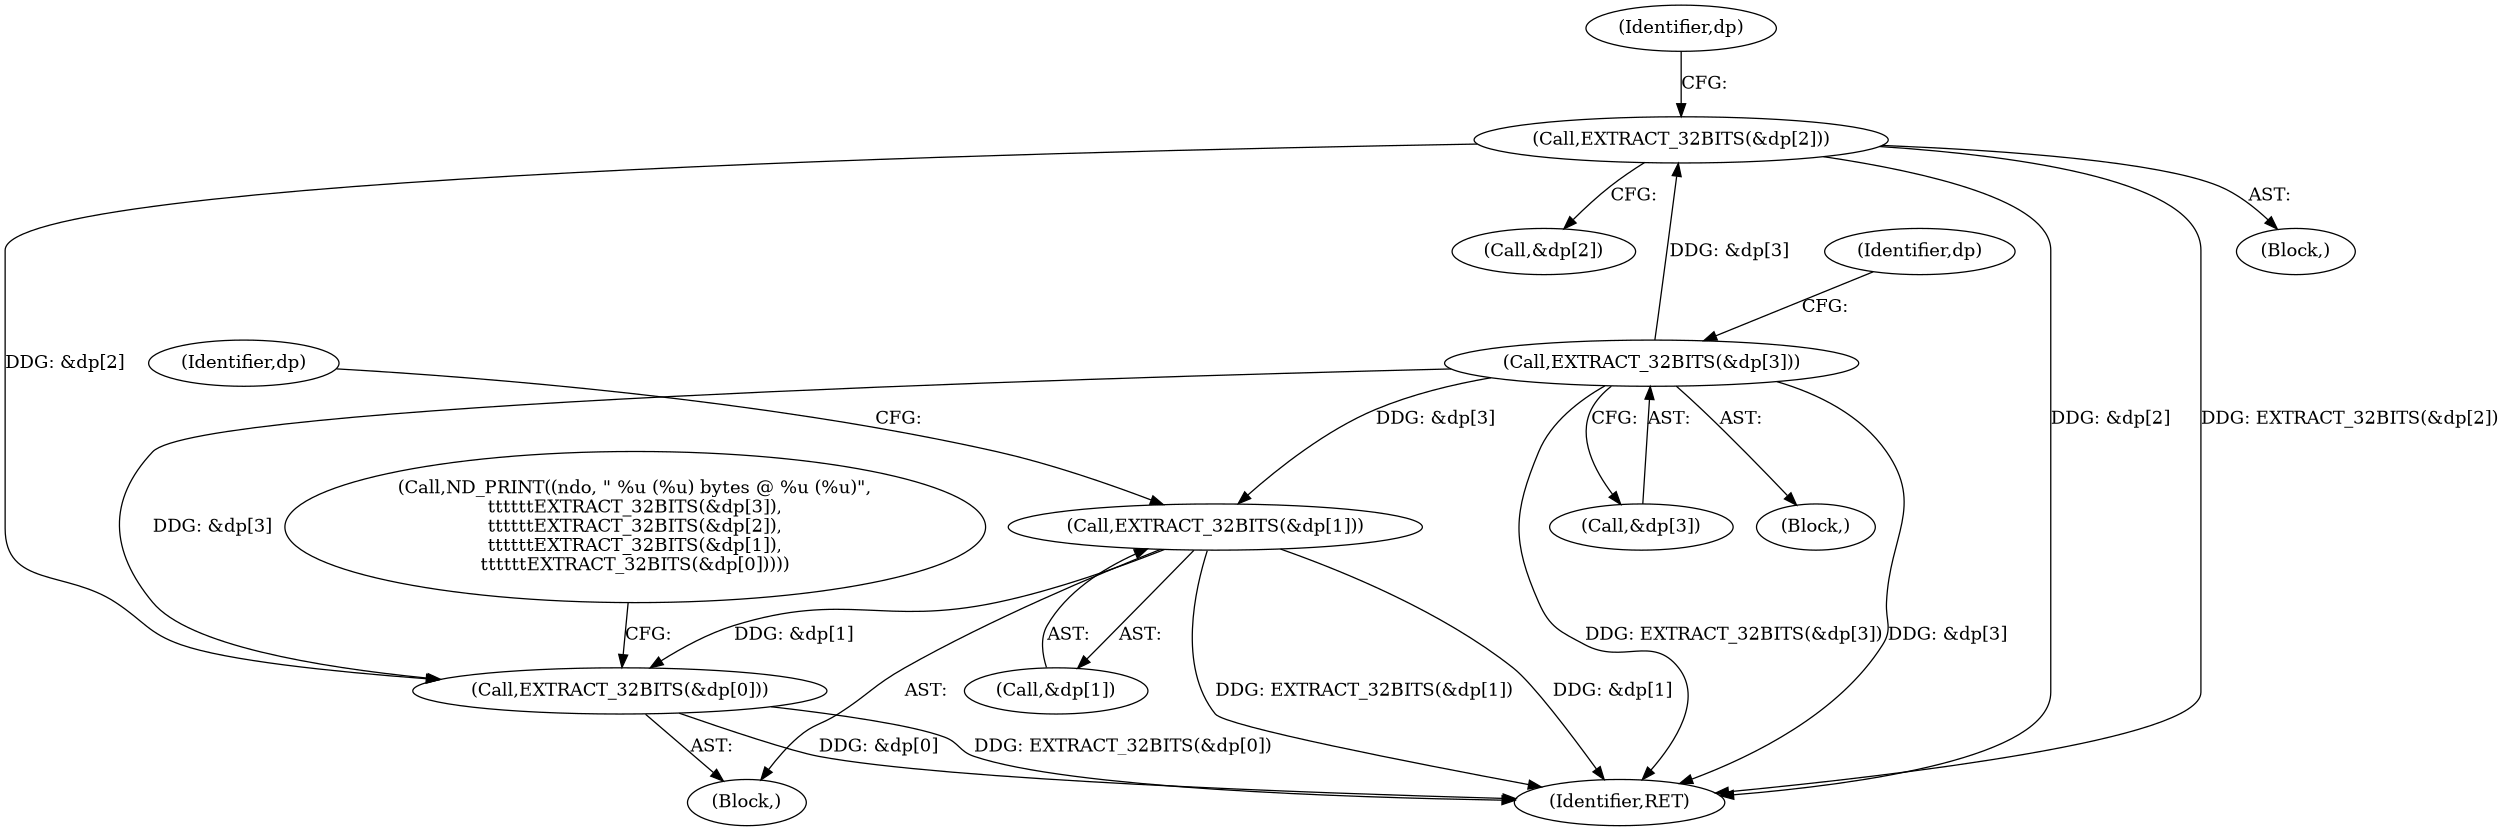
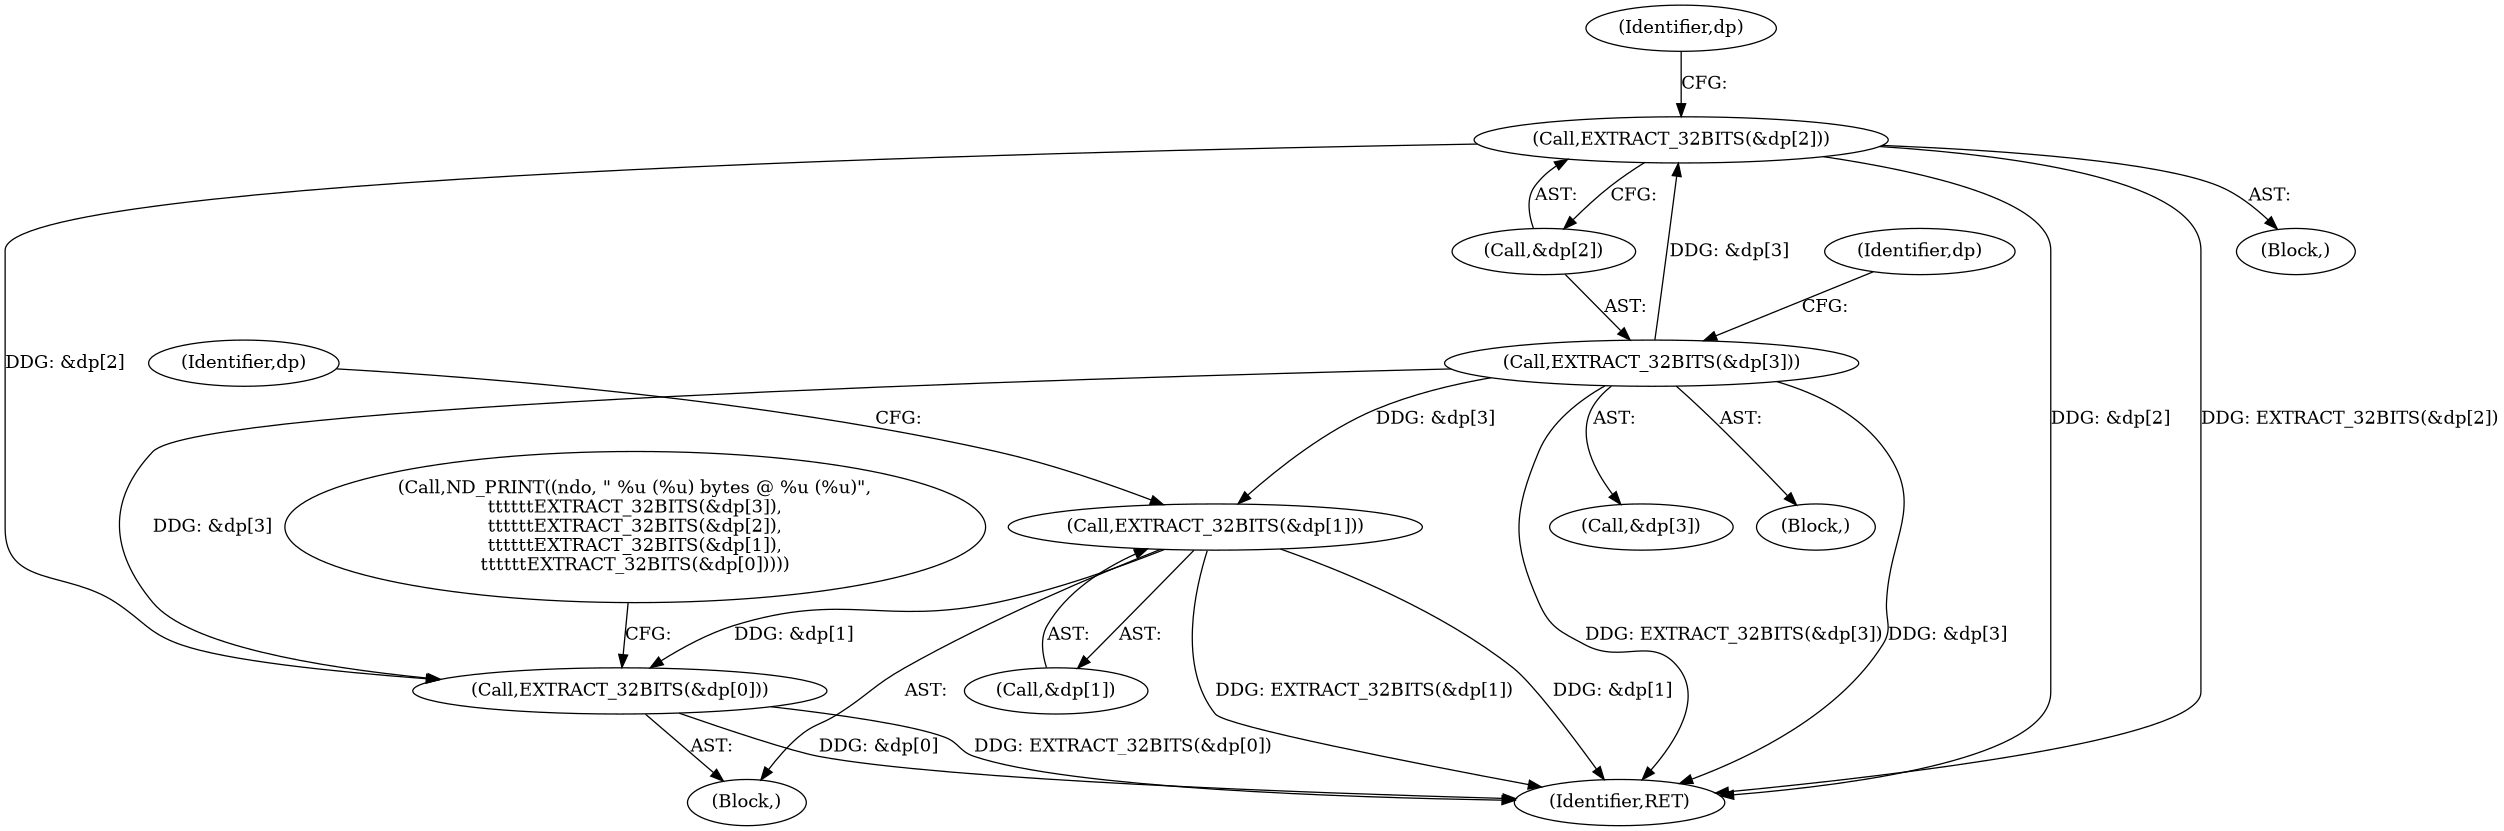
none -> (1531, 192)
(1618, 419) -> (1618, 419)
(1646, 452) -> (1593, 302)
